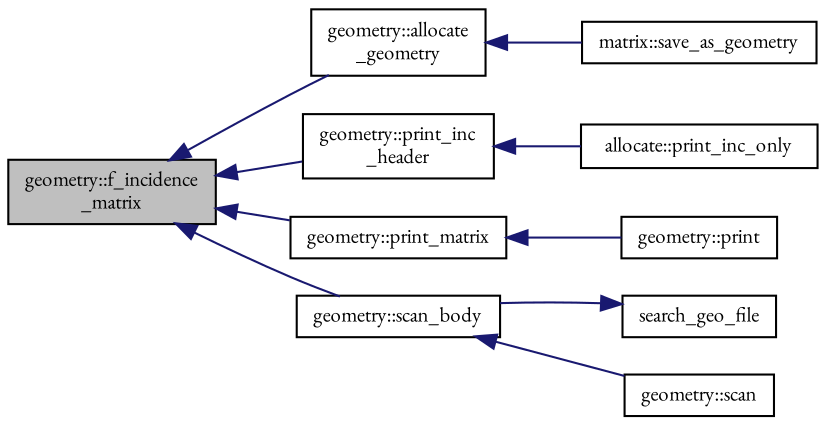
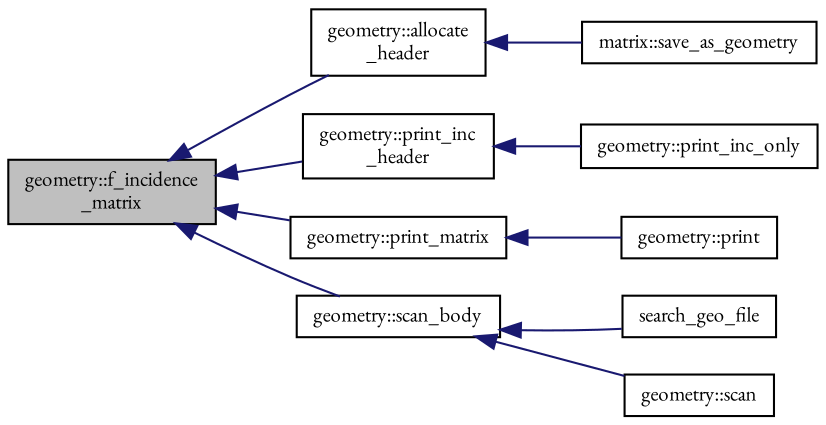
(398, 43) -> (398, 43)
(699, 146) -> (699, 146)
(550, 302) -> (571, 330)
